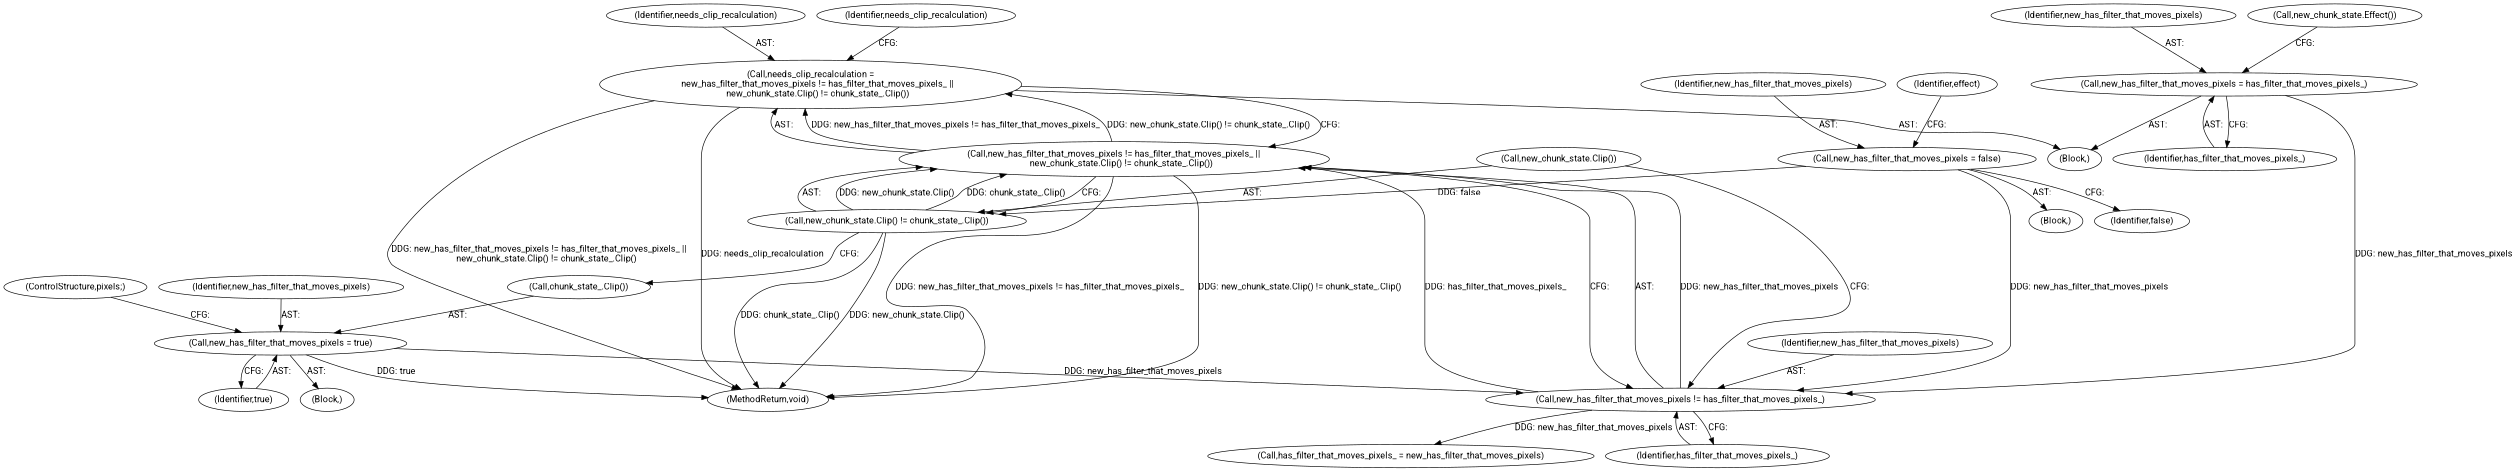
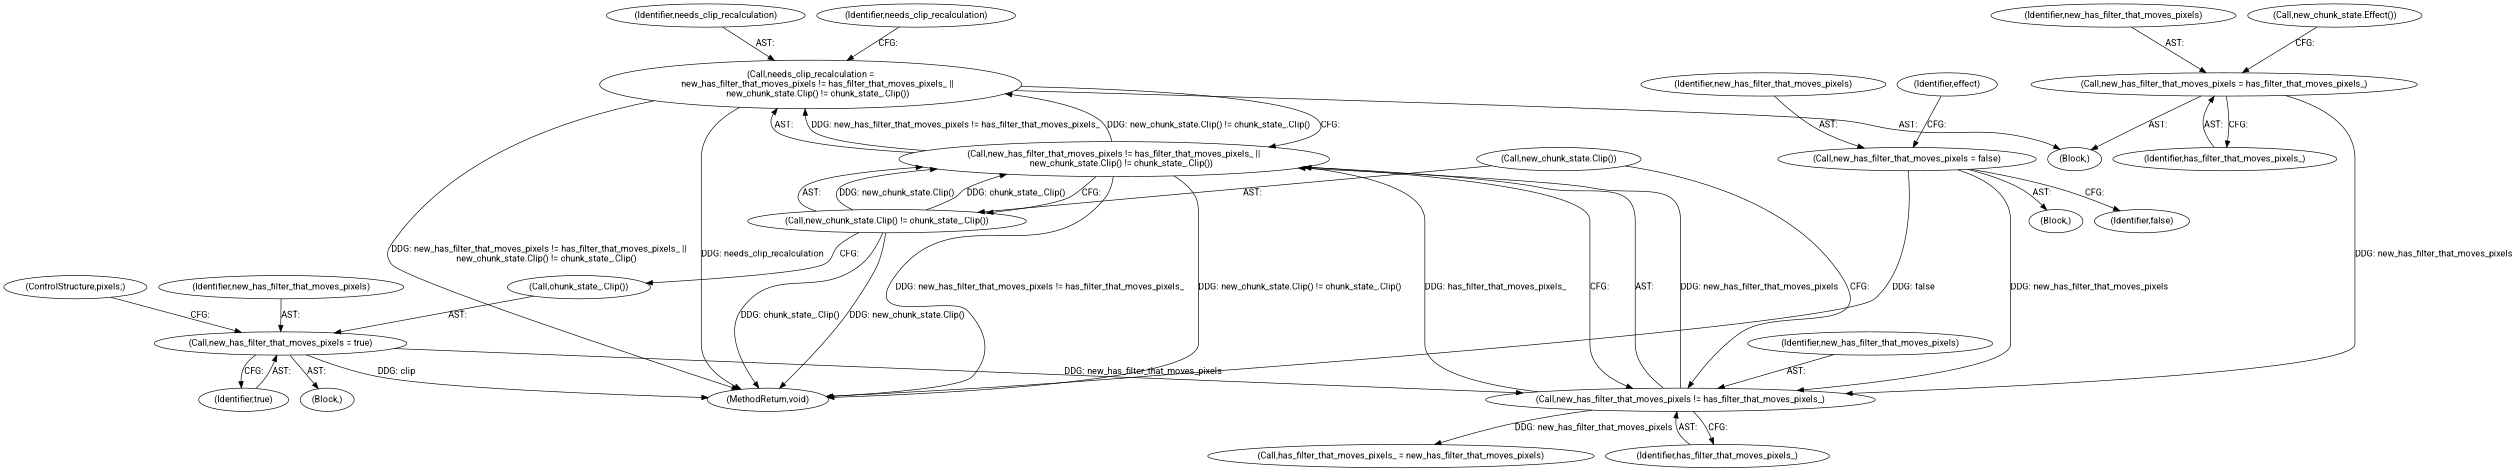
(1426, 190) -> (1423, 354)
(396, 372) -> (396, 372)
